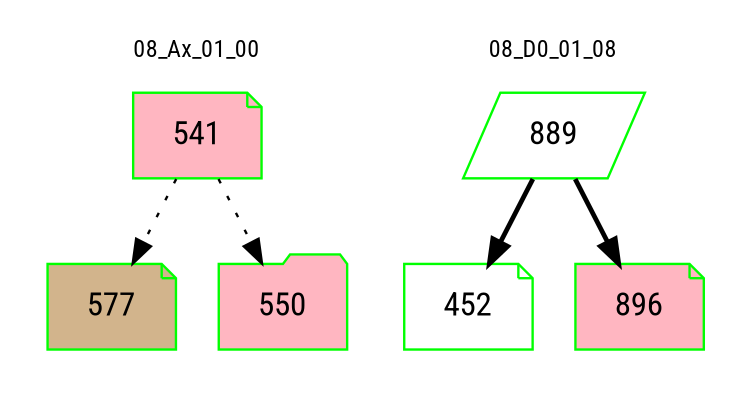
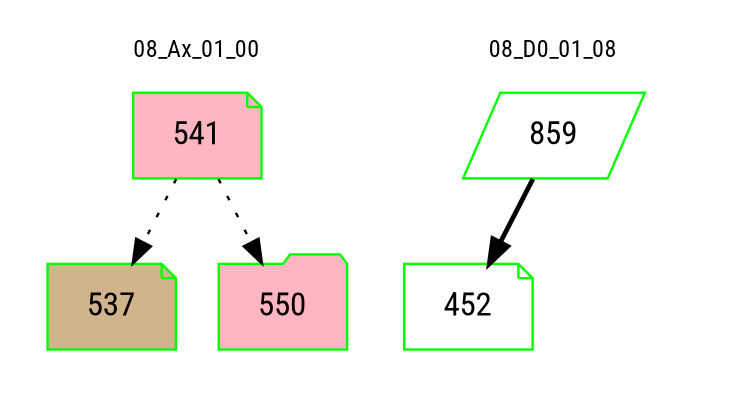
(554, 136) -> (554, 136)
(112, 307) -> (112, 307)
(640, 307) -> none
